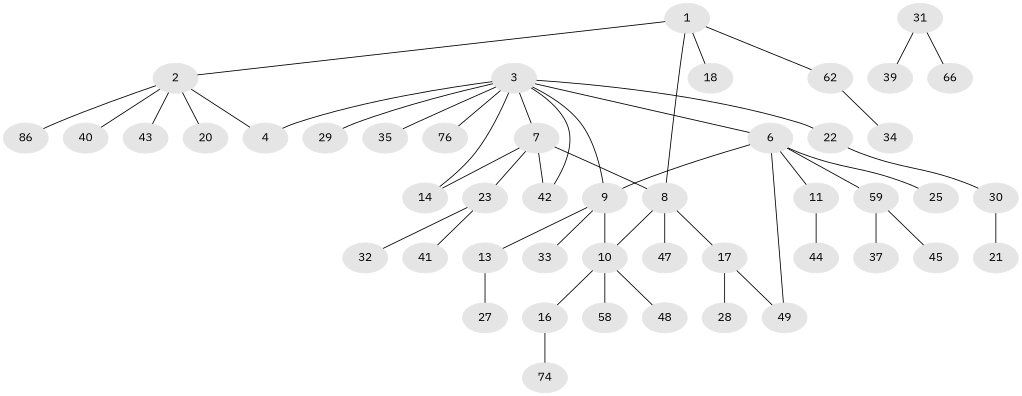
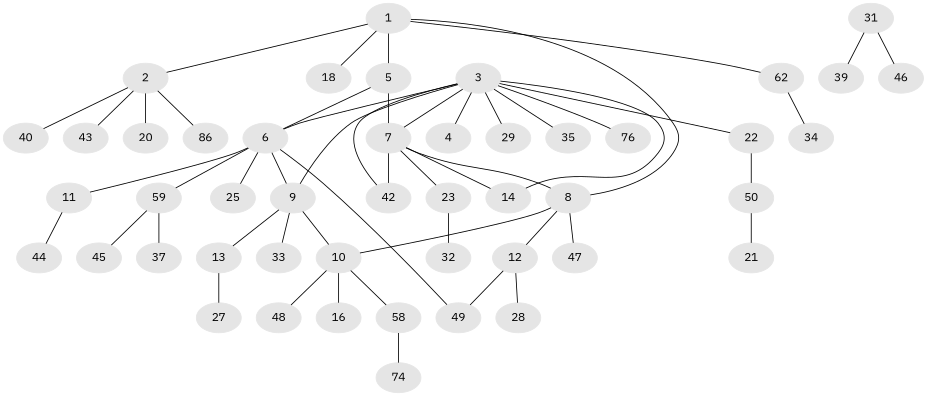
none -> (389, 78)
(950, 78) -> (901, 78)
(221, 108) -> none
(996, 198) -> (751, 198)
(425, 258) -> none
(725, 258) -> (515, 258)
(545, 348) -> (399, 348)
